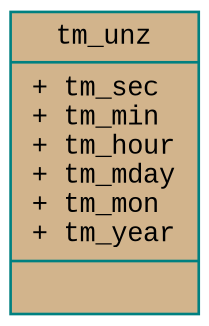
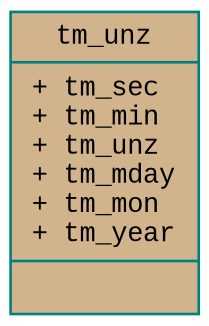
(105, 146) -> (97, 146)
